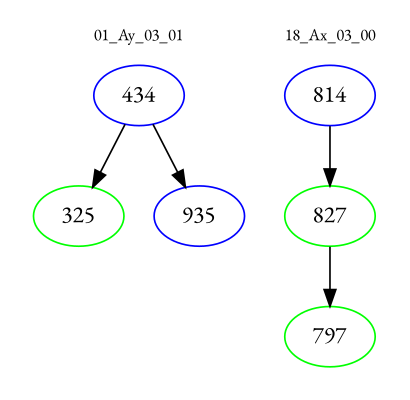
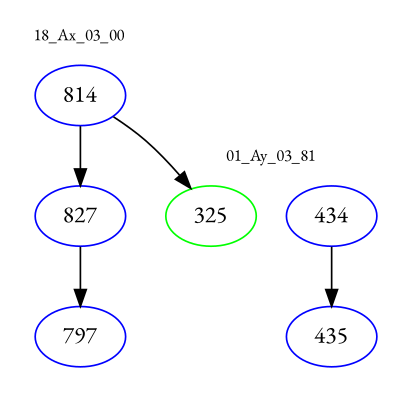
(139, 36) -> (271, 157)
(113, 148) -> (163, 157)
(199, 216) -> (332, 337)
(330, 216) -> (80, 216)
(330, 337) -> (80, 337)
